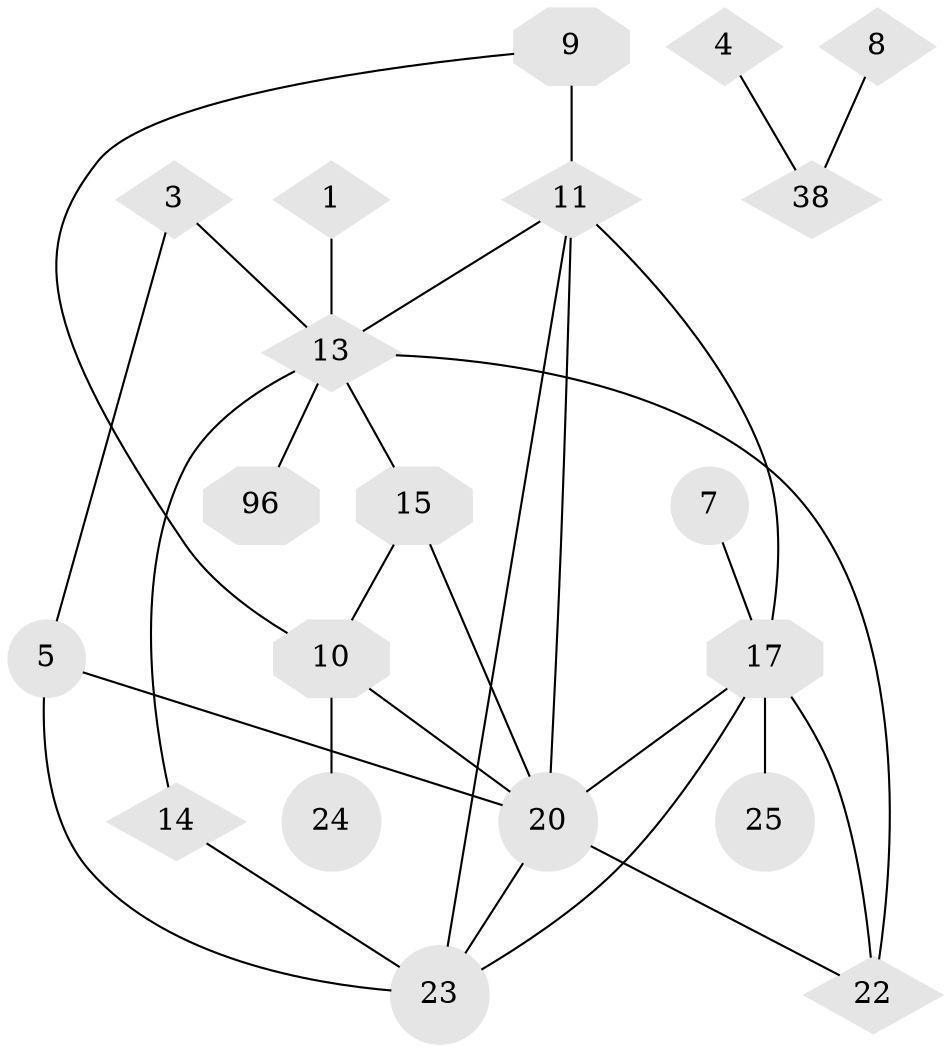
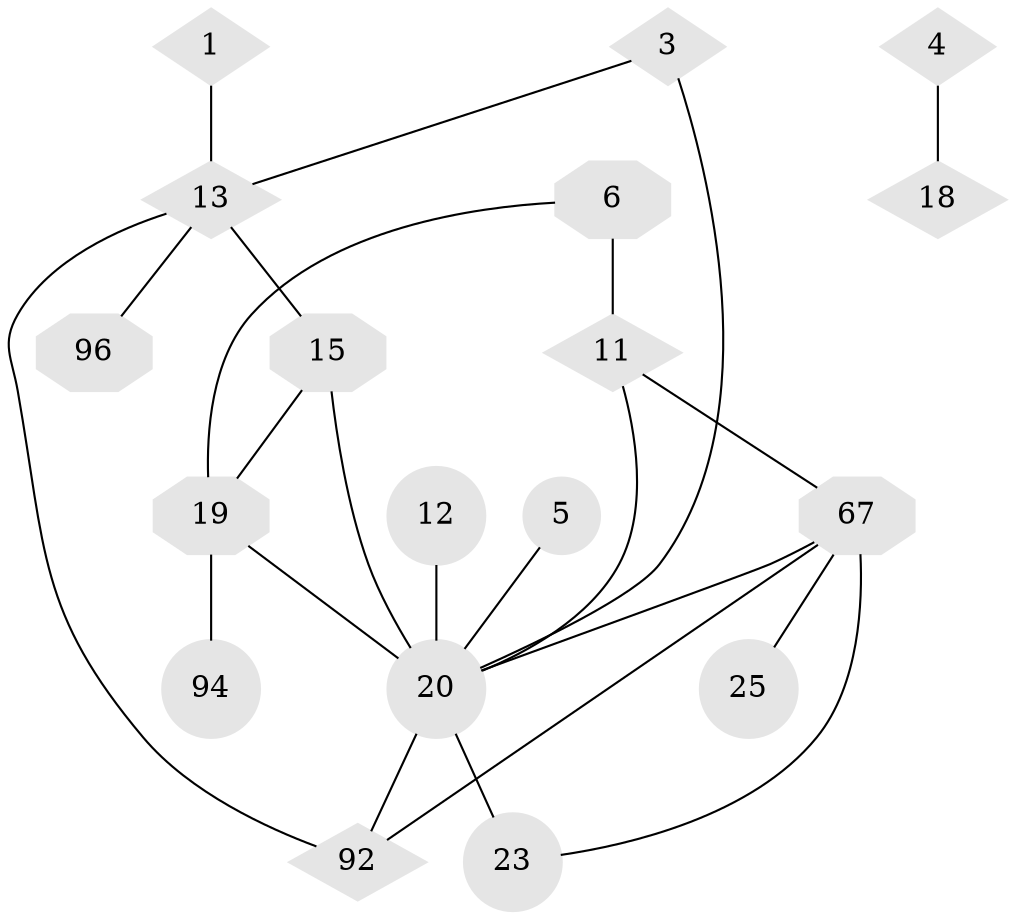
(572, 47) -> (613, 200)
(878, 47) -> none
(812, 200) -> (938, 200)
(452, 276) -> none
(117, 407) -> (711, 446)
(710, 506) -> none
none -> (436, 516)
(507, 591) -> none
(332, 659) -> (211, 516)
(765, 659) -> (857, 516)
(176, 822) -> none
(332, 822) -> (211, 689)
(147, 918) -> none
(873, 995) -> (358, 862)
